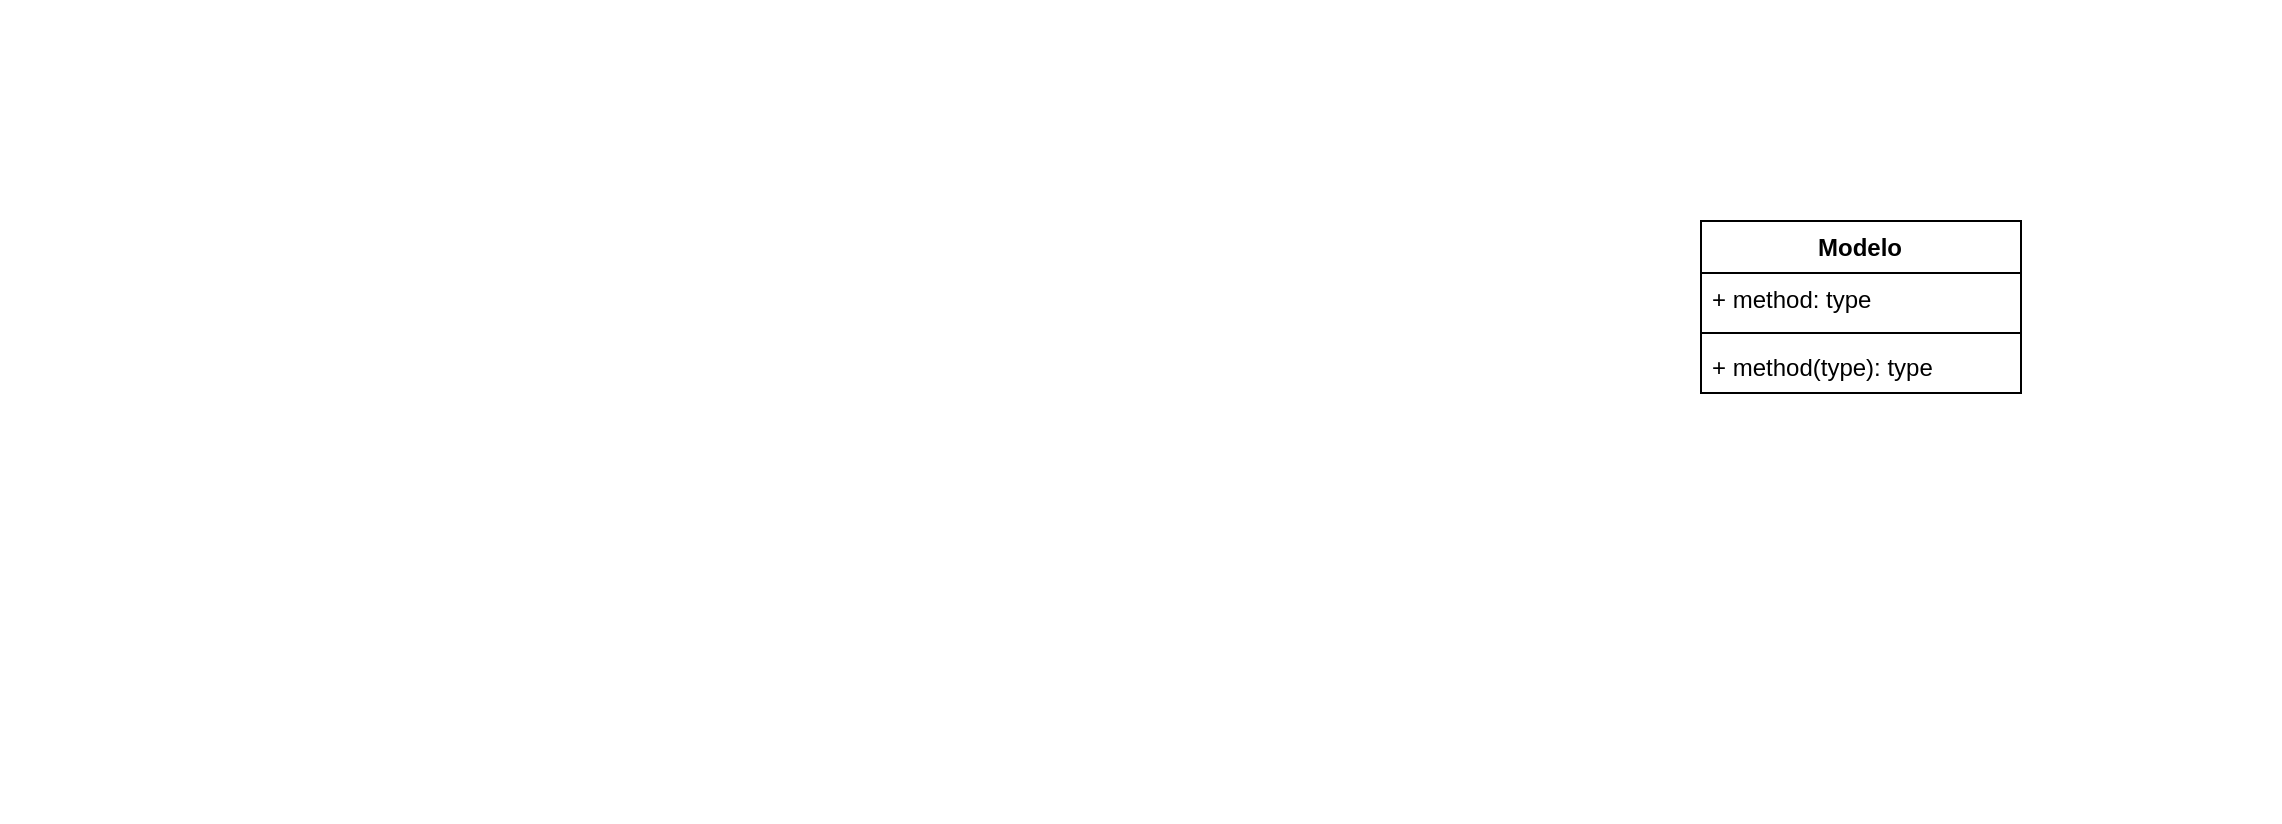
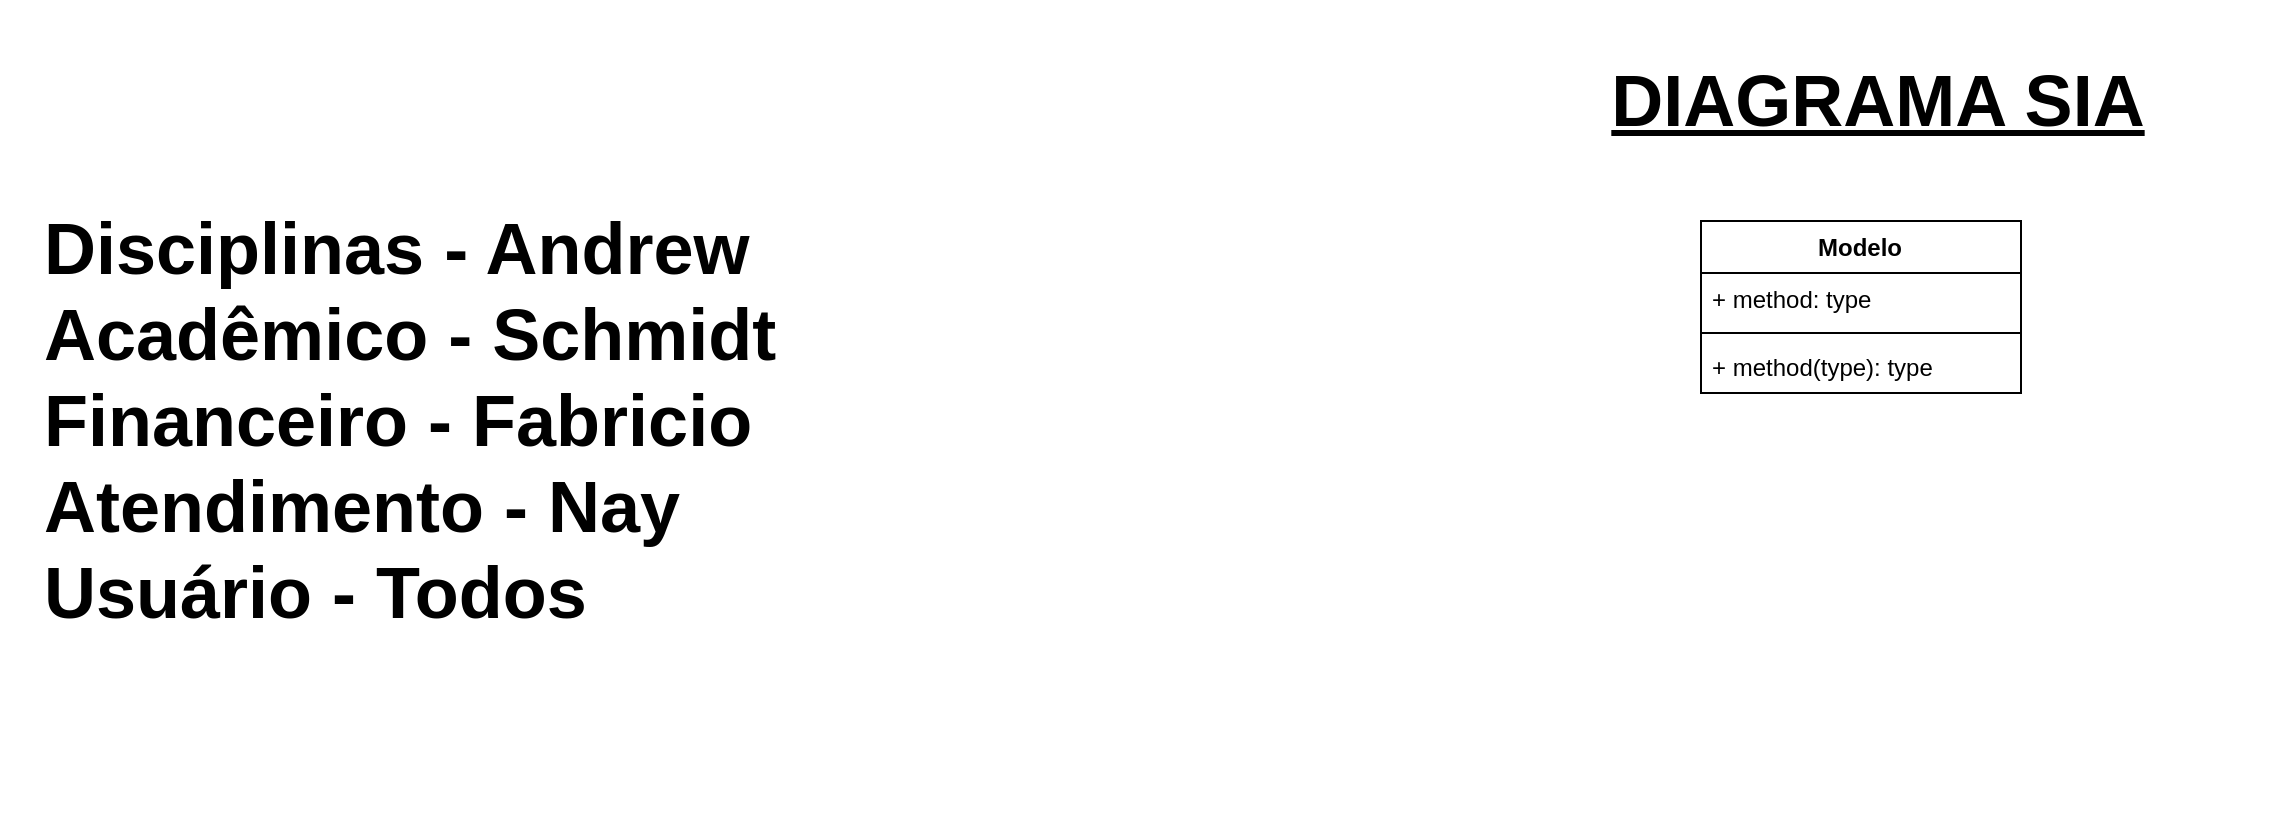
none -> (1879, 101)
none -> (521, 421)
